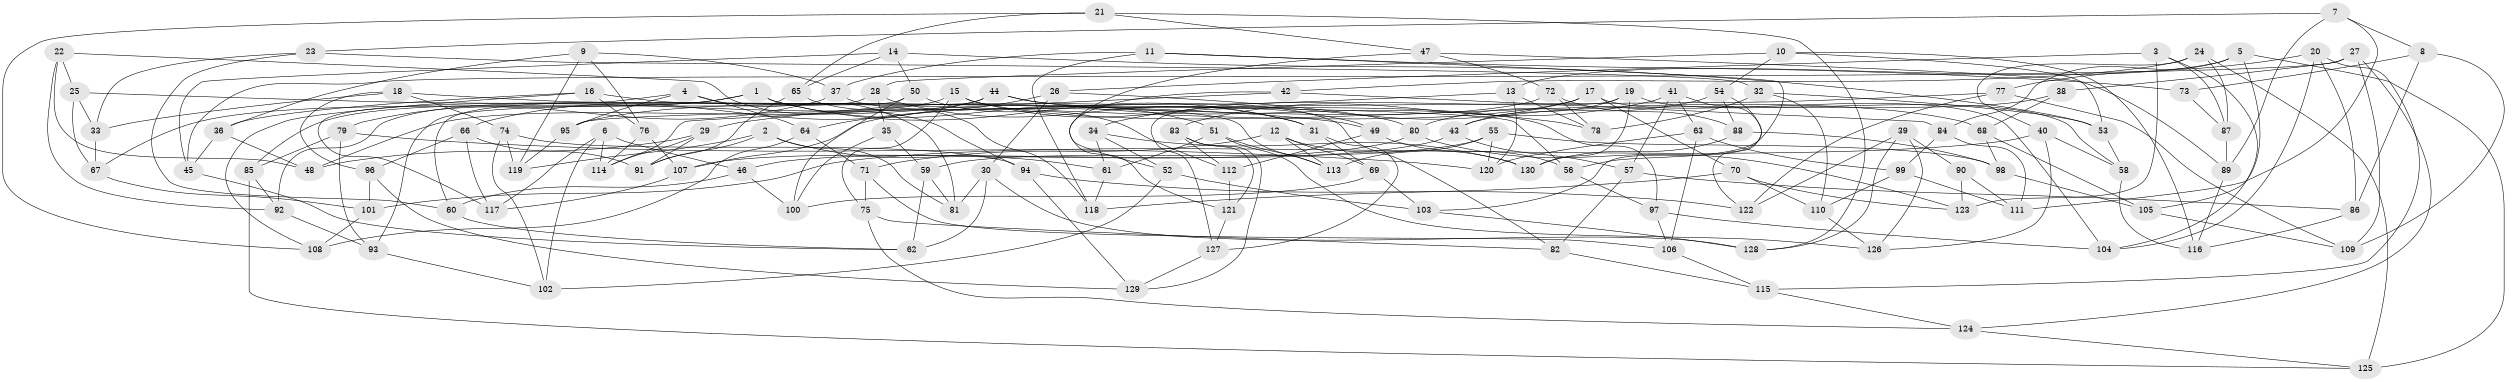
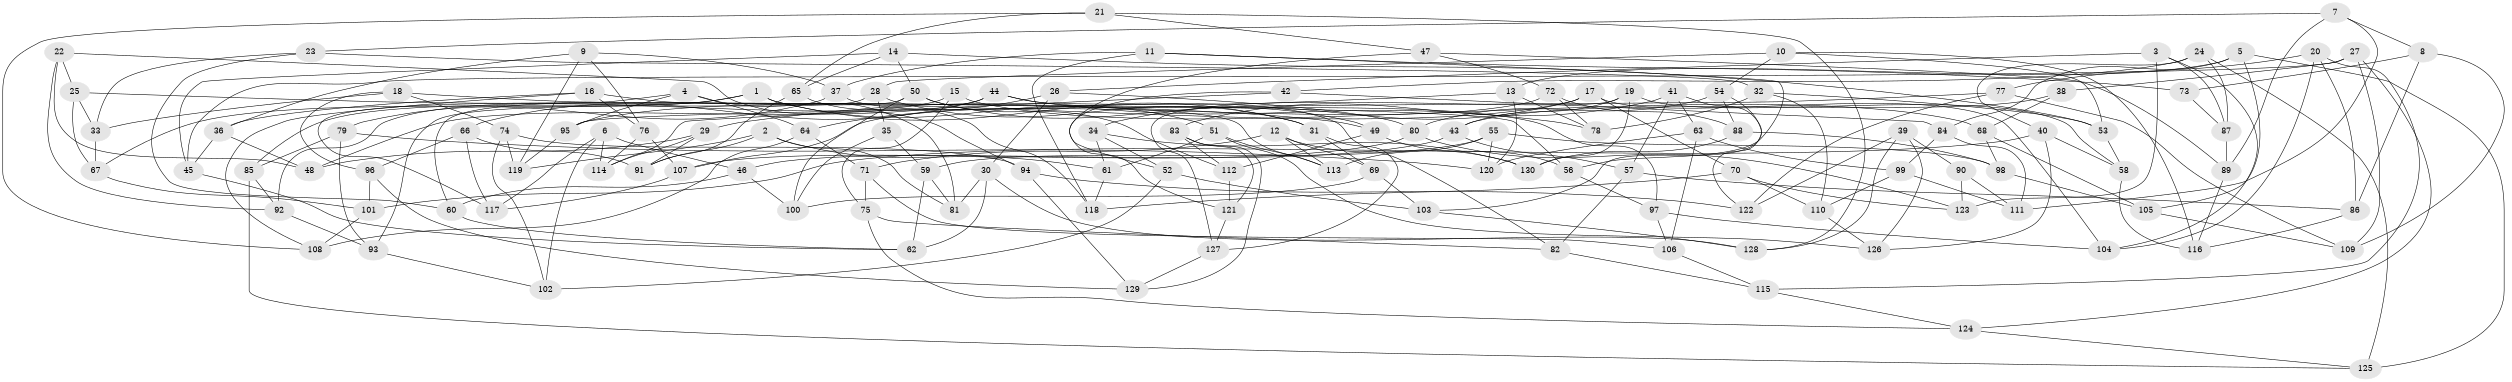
(1164, 113) -> (1145, 113)
